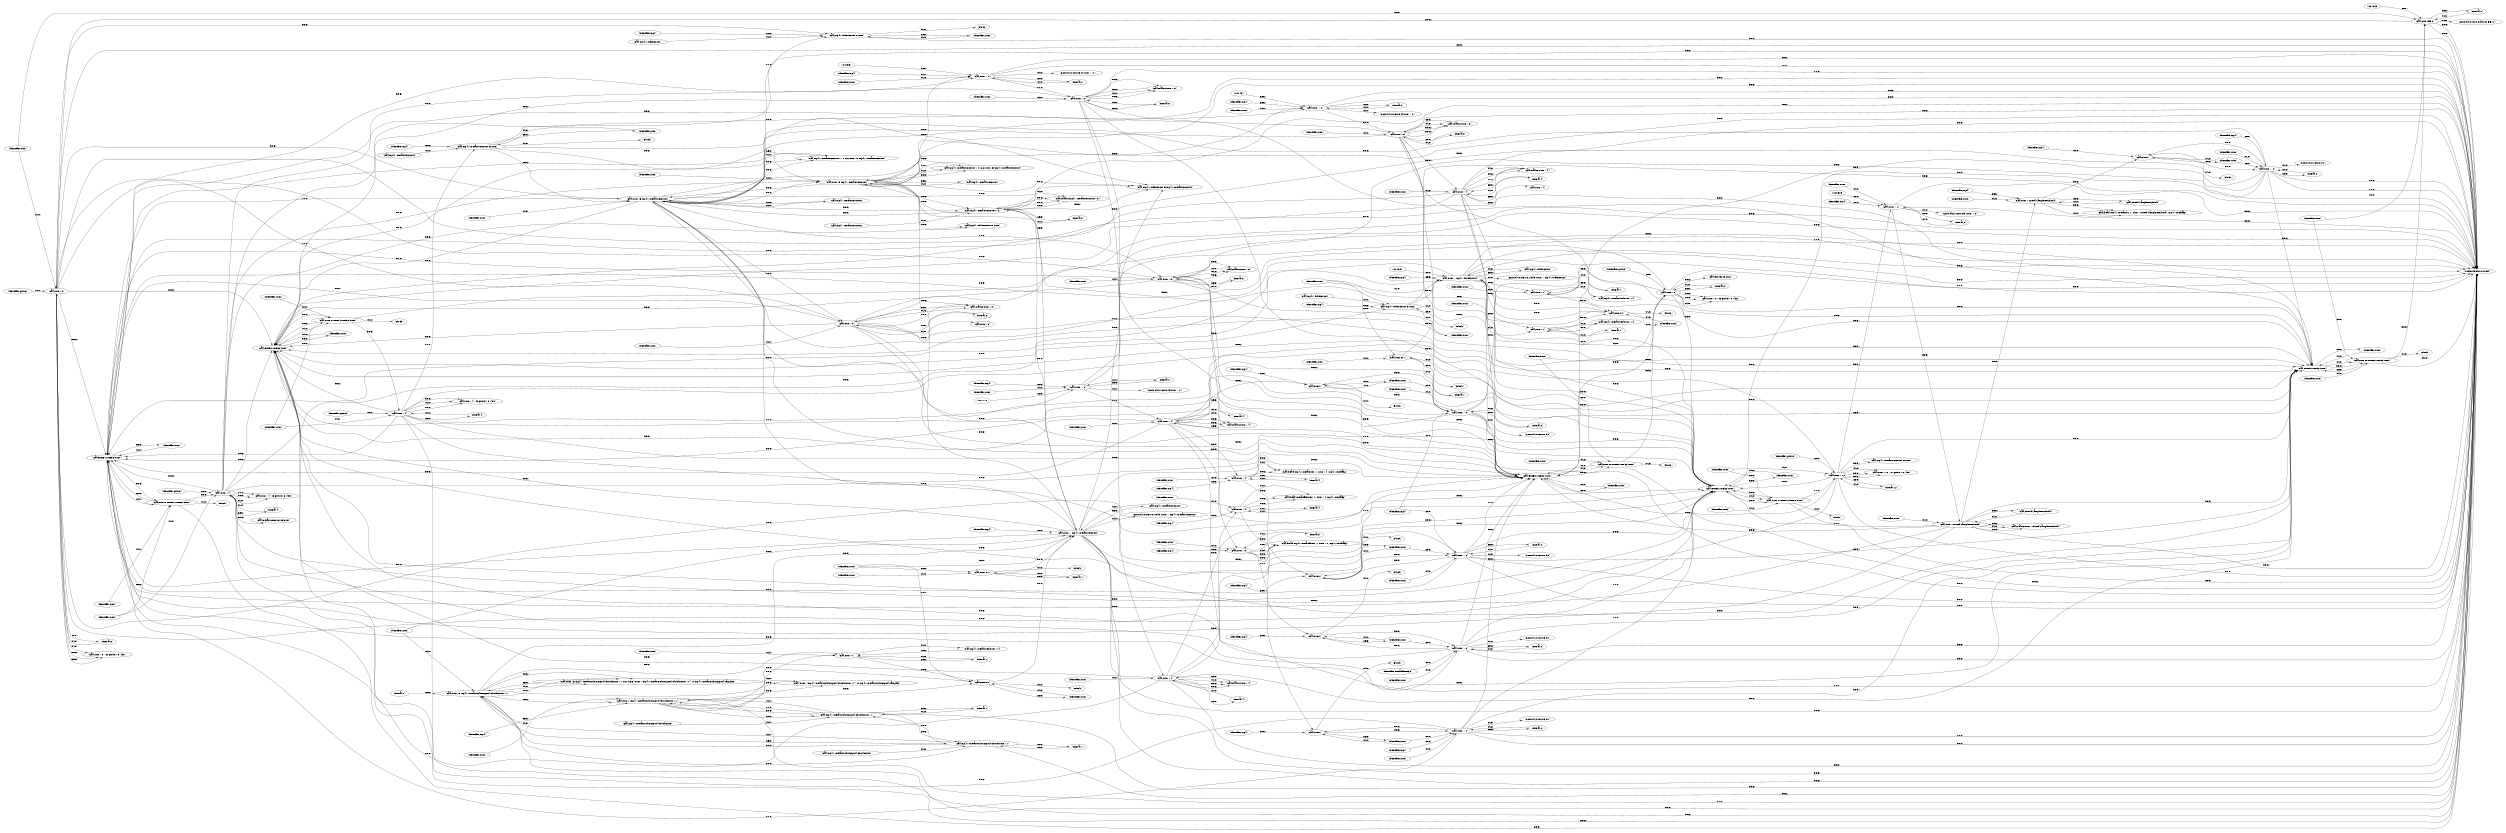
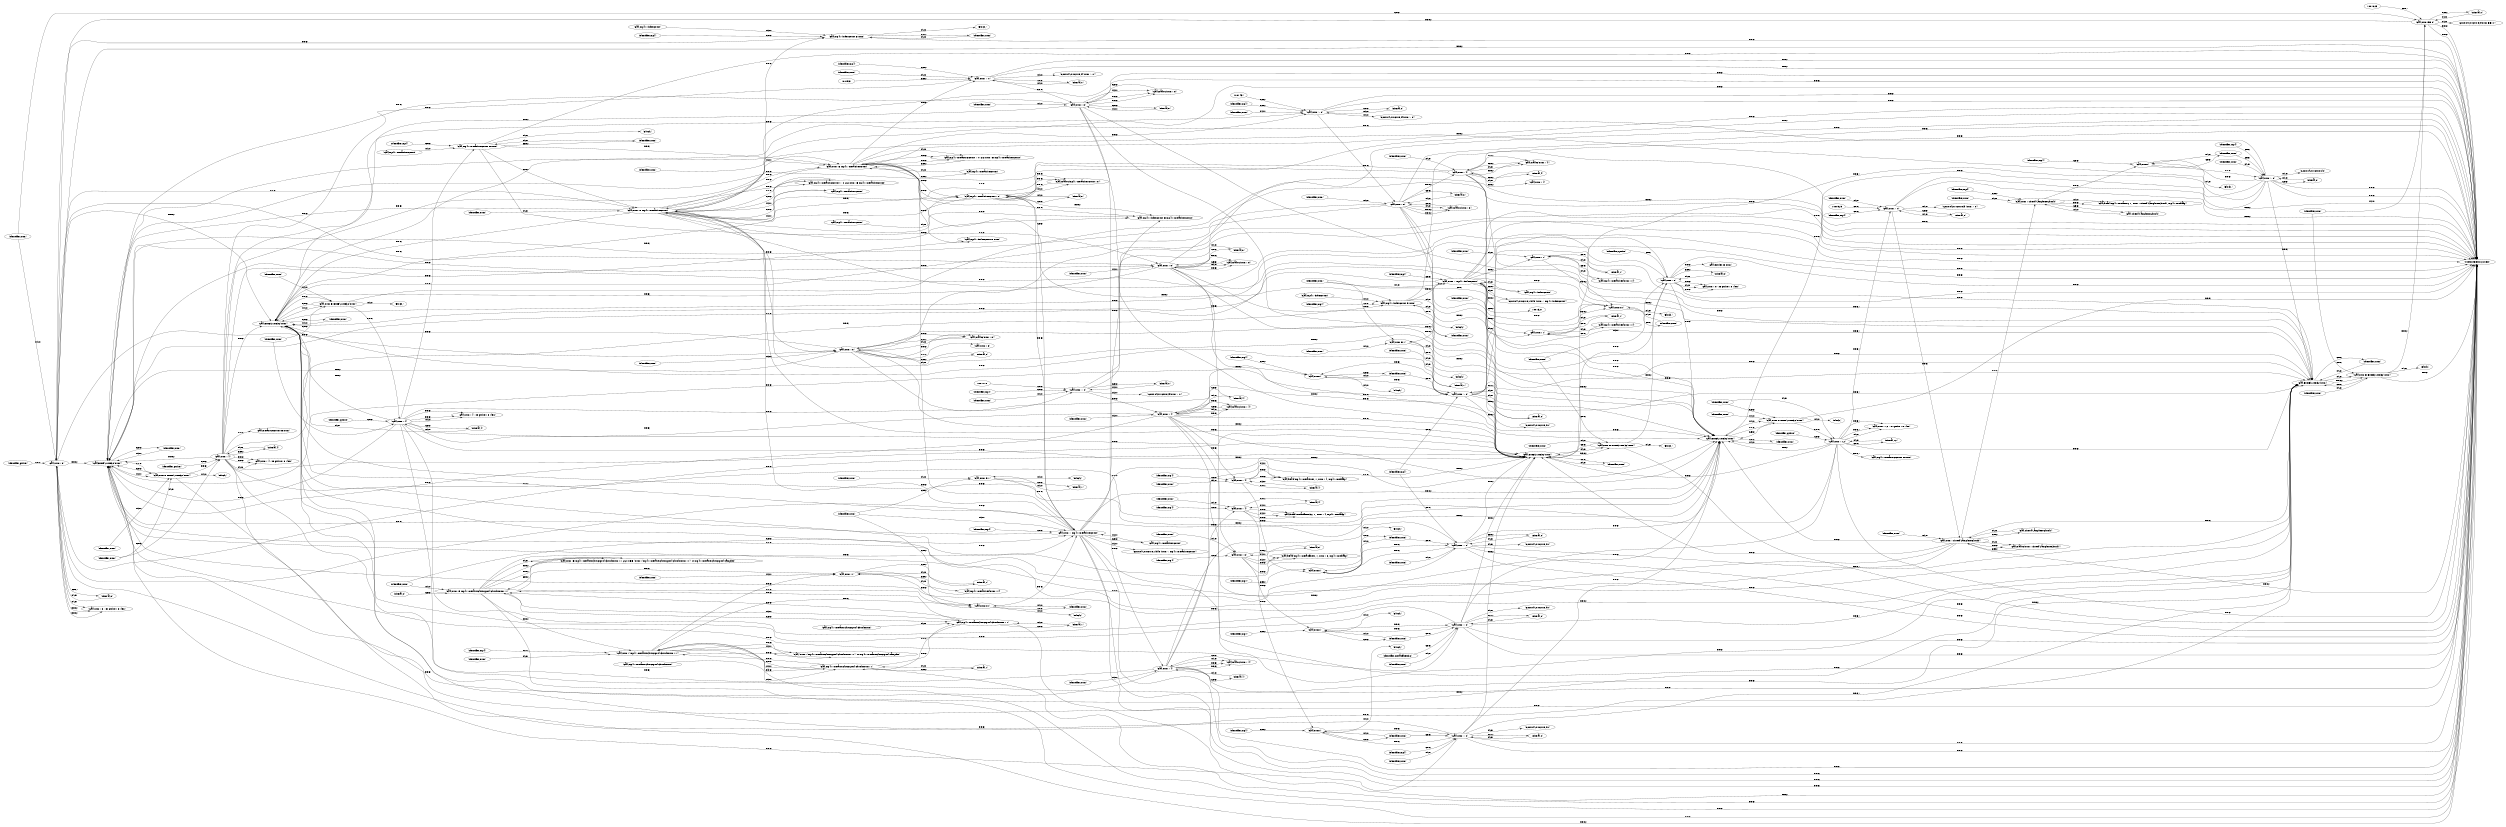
(1040, 205) -> (1040, 184)
(1425, 273) -> (1492, 312)
